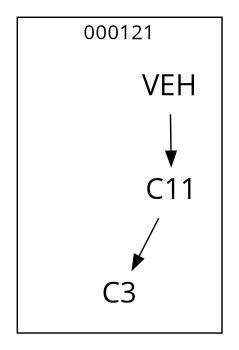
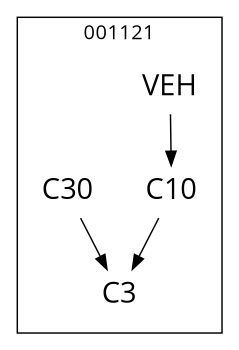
(120, 34) -> (120, 34)
none -> (68, 192)
(172, 192) -> (172, 192)
